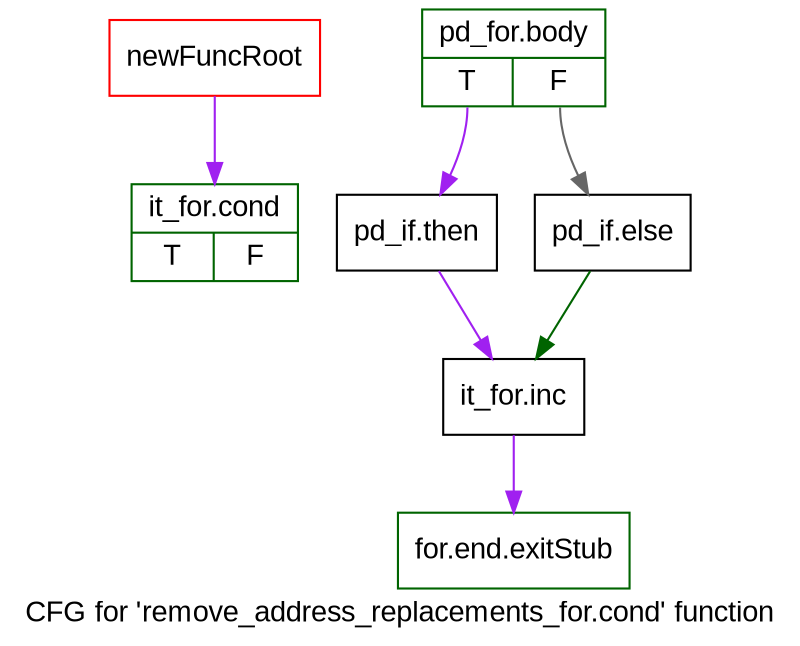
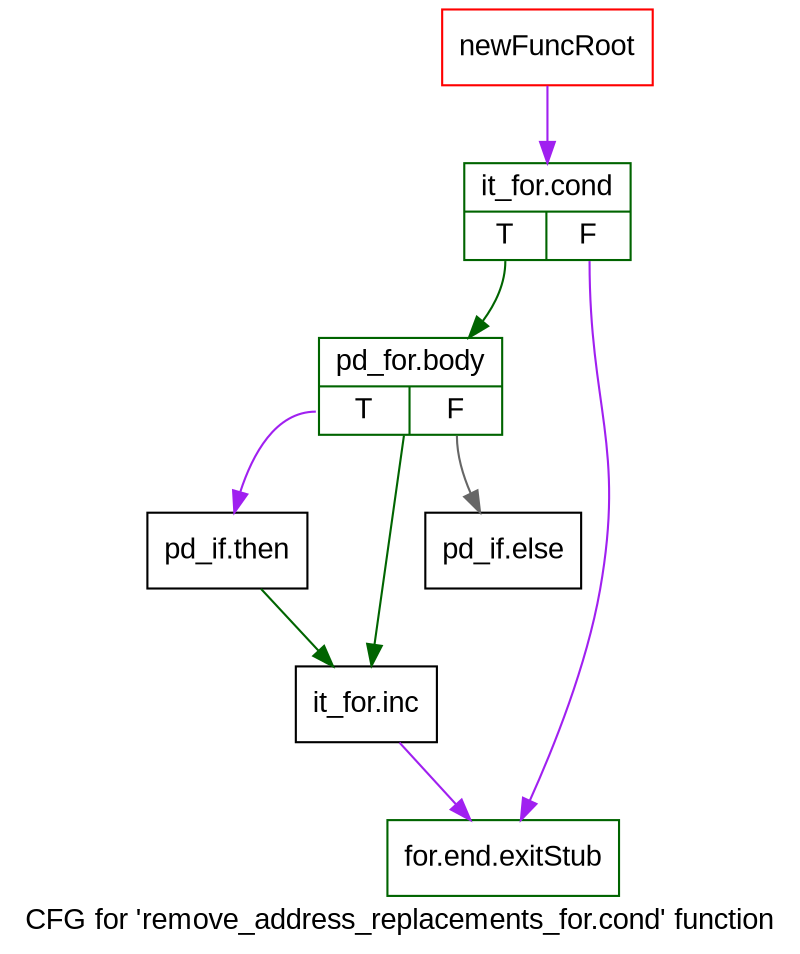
none -> (499, 293)
(460, 306) -> (290, 620)
(569, 306) -> (389, 540)
none -> (607, 537)
